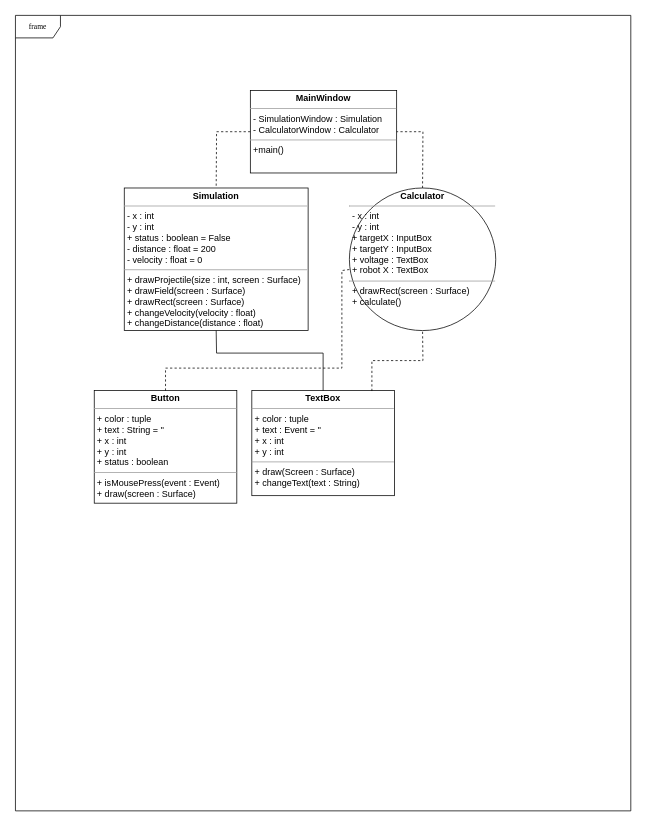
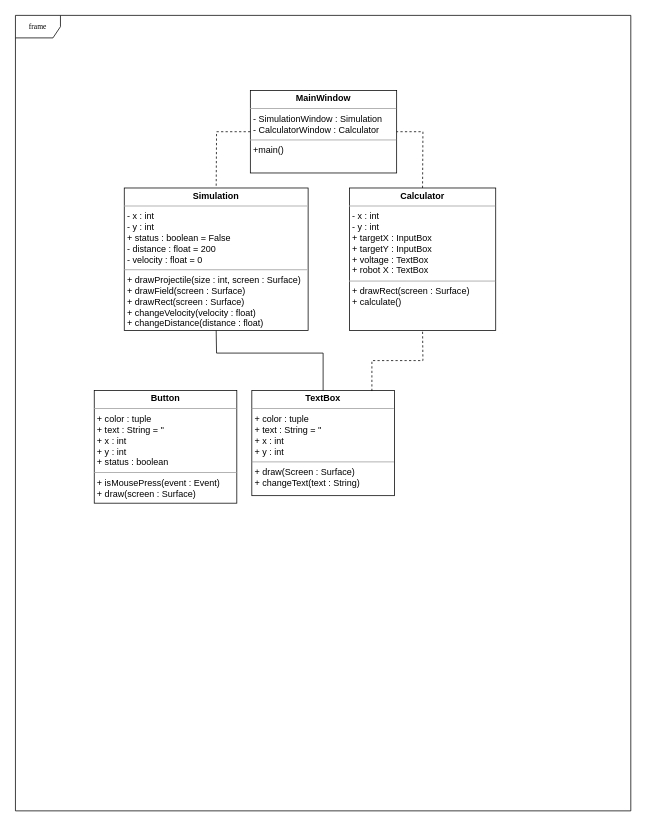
(422, 259) -> (422, 259)
(295, 368) -> none
(314, 428) -> (314, 428)
